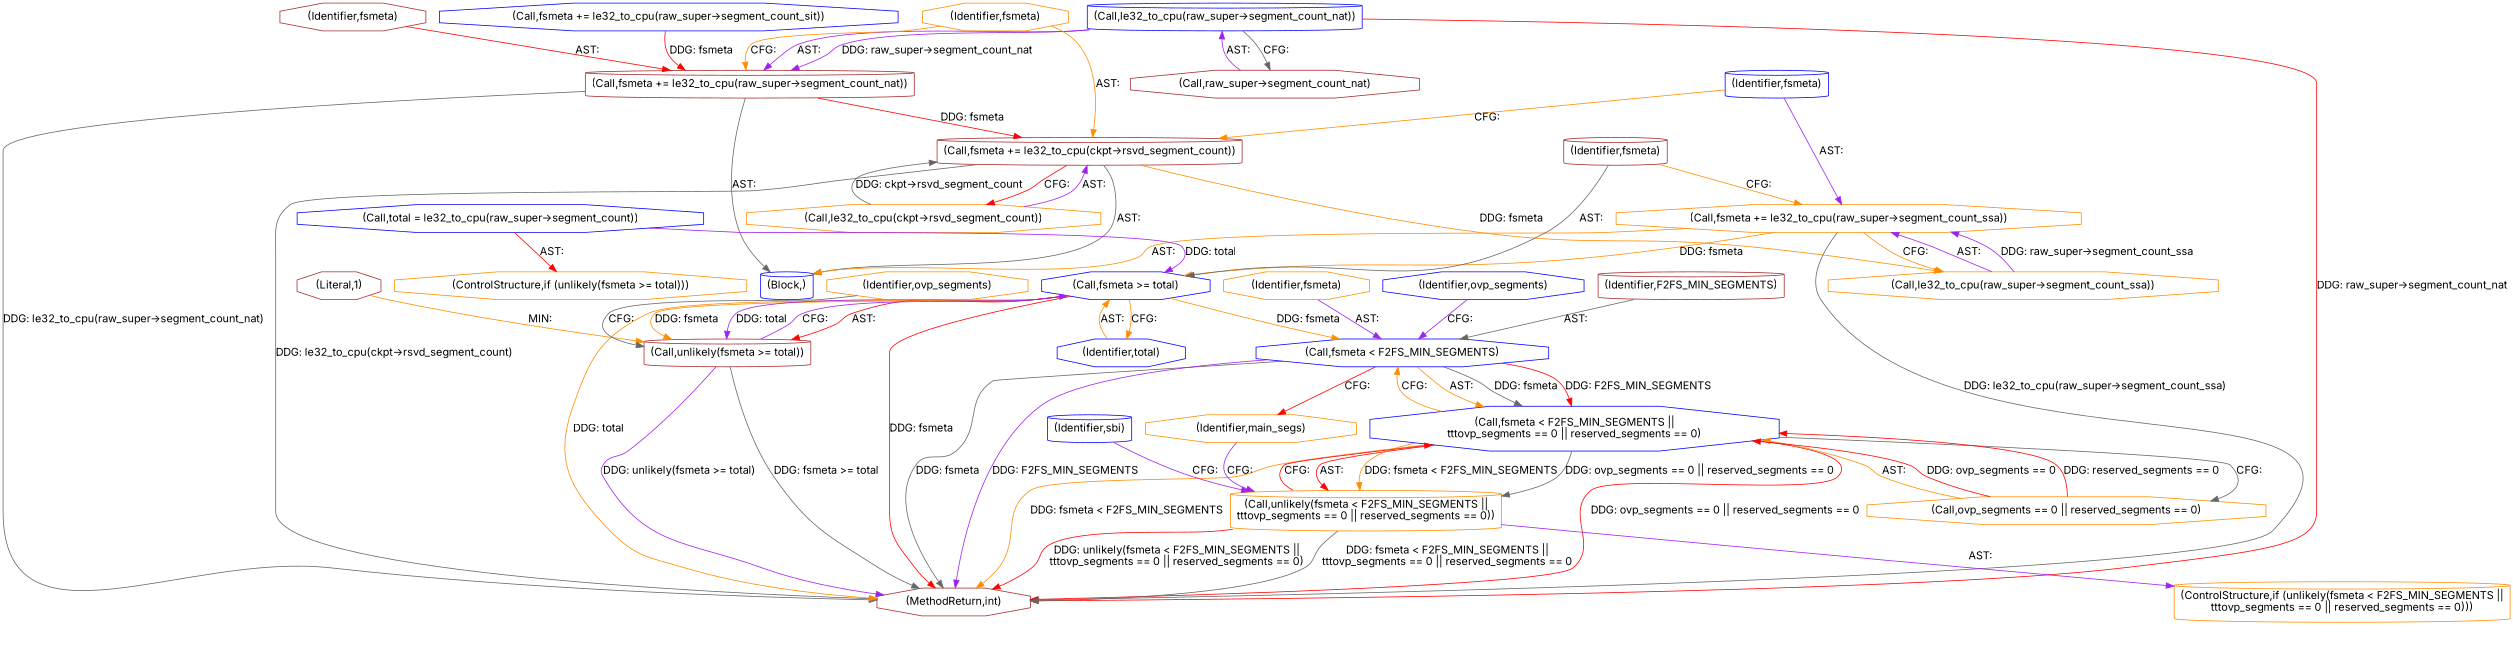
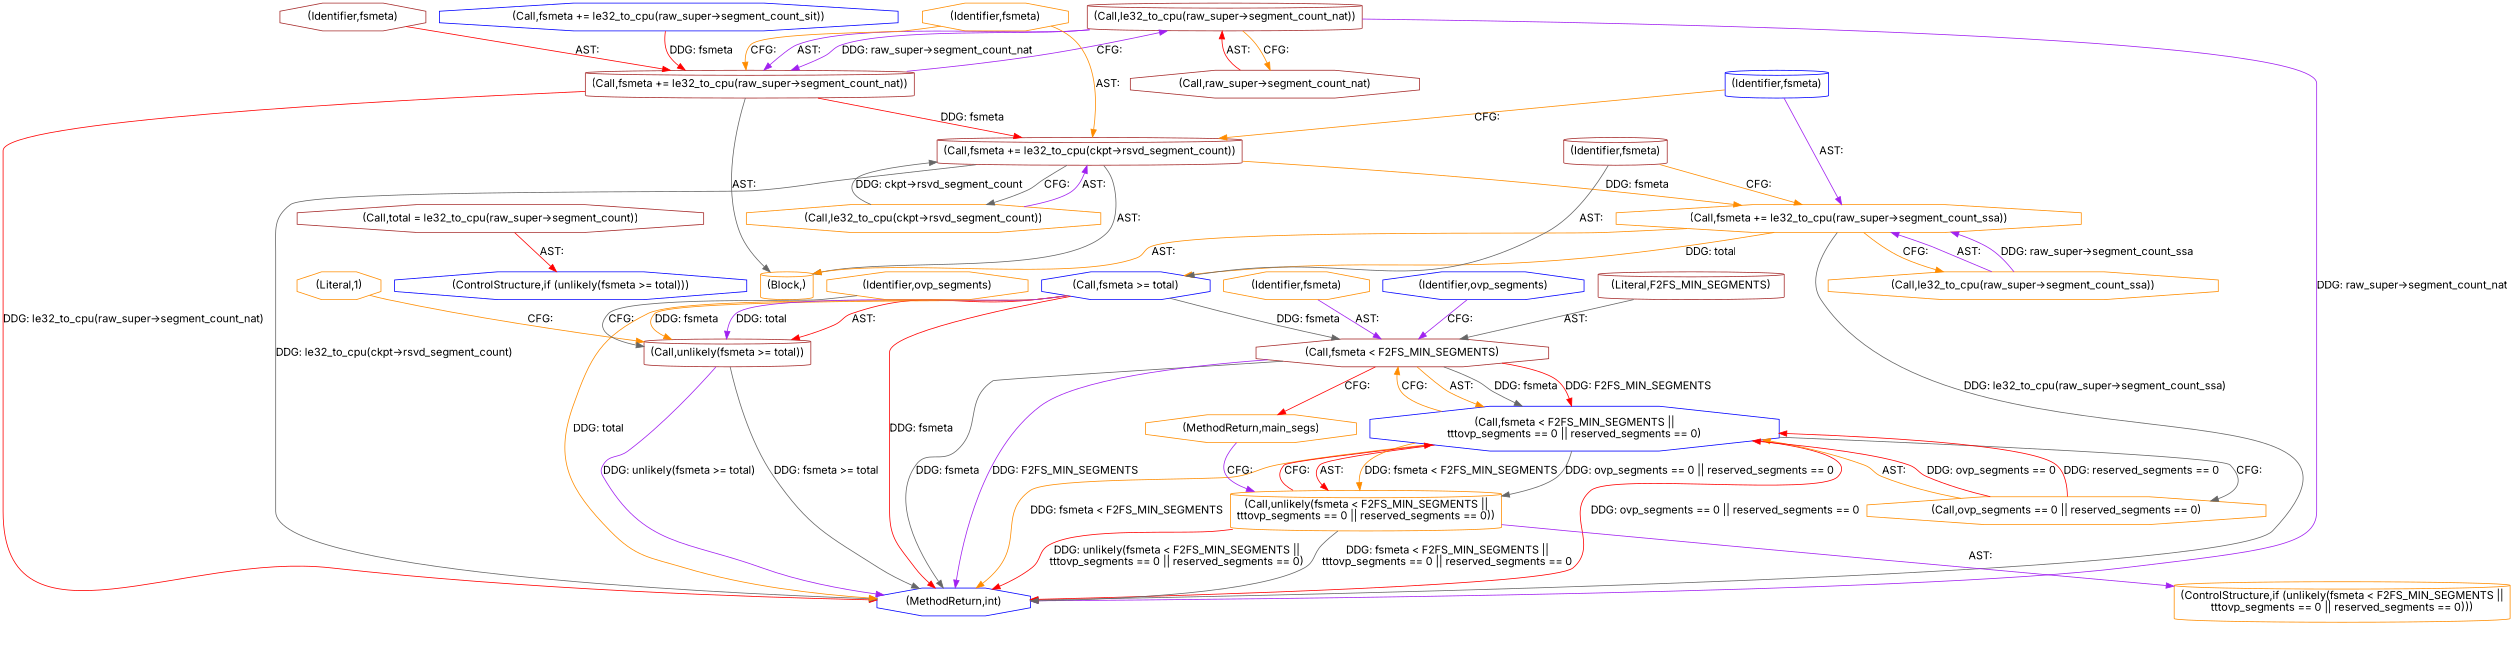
(1225, 17) -> (1225, 17)
(1257, 45) -> (1257, 45)
none -> (1034, 56)
(1227, 57) -> (1227, 57)
(1032, 187) -> (1032, 187)
(500, 219) -> (500, 219)
(931, 233) -> none
(1555, 239) -> (1488, 179)
(1711, 252) -> (1711, 252)
(339, 286) -> (339, 286)
(571, 286) -> (571, 286)
(787, 286) -> (787, 286)
(1691, 286) -> (1691, 286)
(829, 307) -> none
(542, 319) -> (542, 319)
(1250, 319) -> (1250, 319)
(1121, 353) -> none
(1402, 353) -> (1402, 353)
(1090, 429) -> none
(1251, 429) -> (1251, 429)
(2317, 466) -> (2317, 466)
(3, 496) -> (3, 496)
(954, 602) -> (954, 602)
